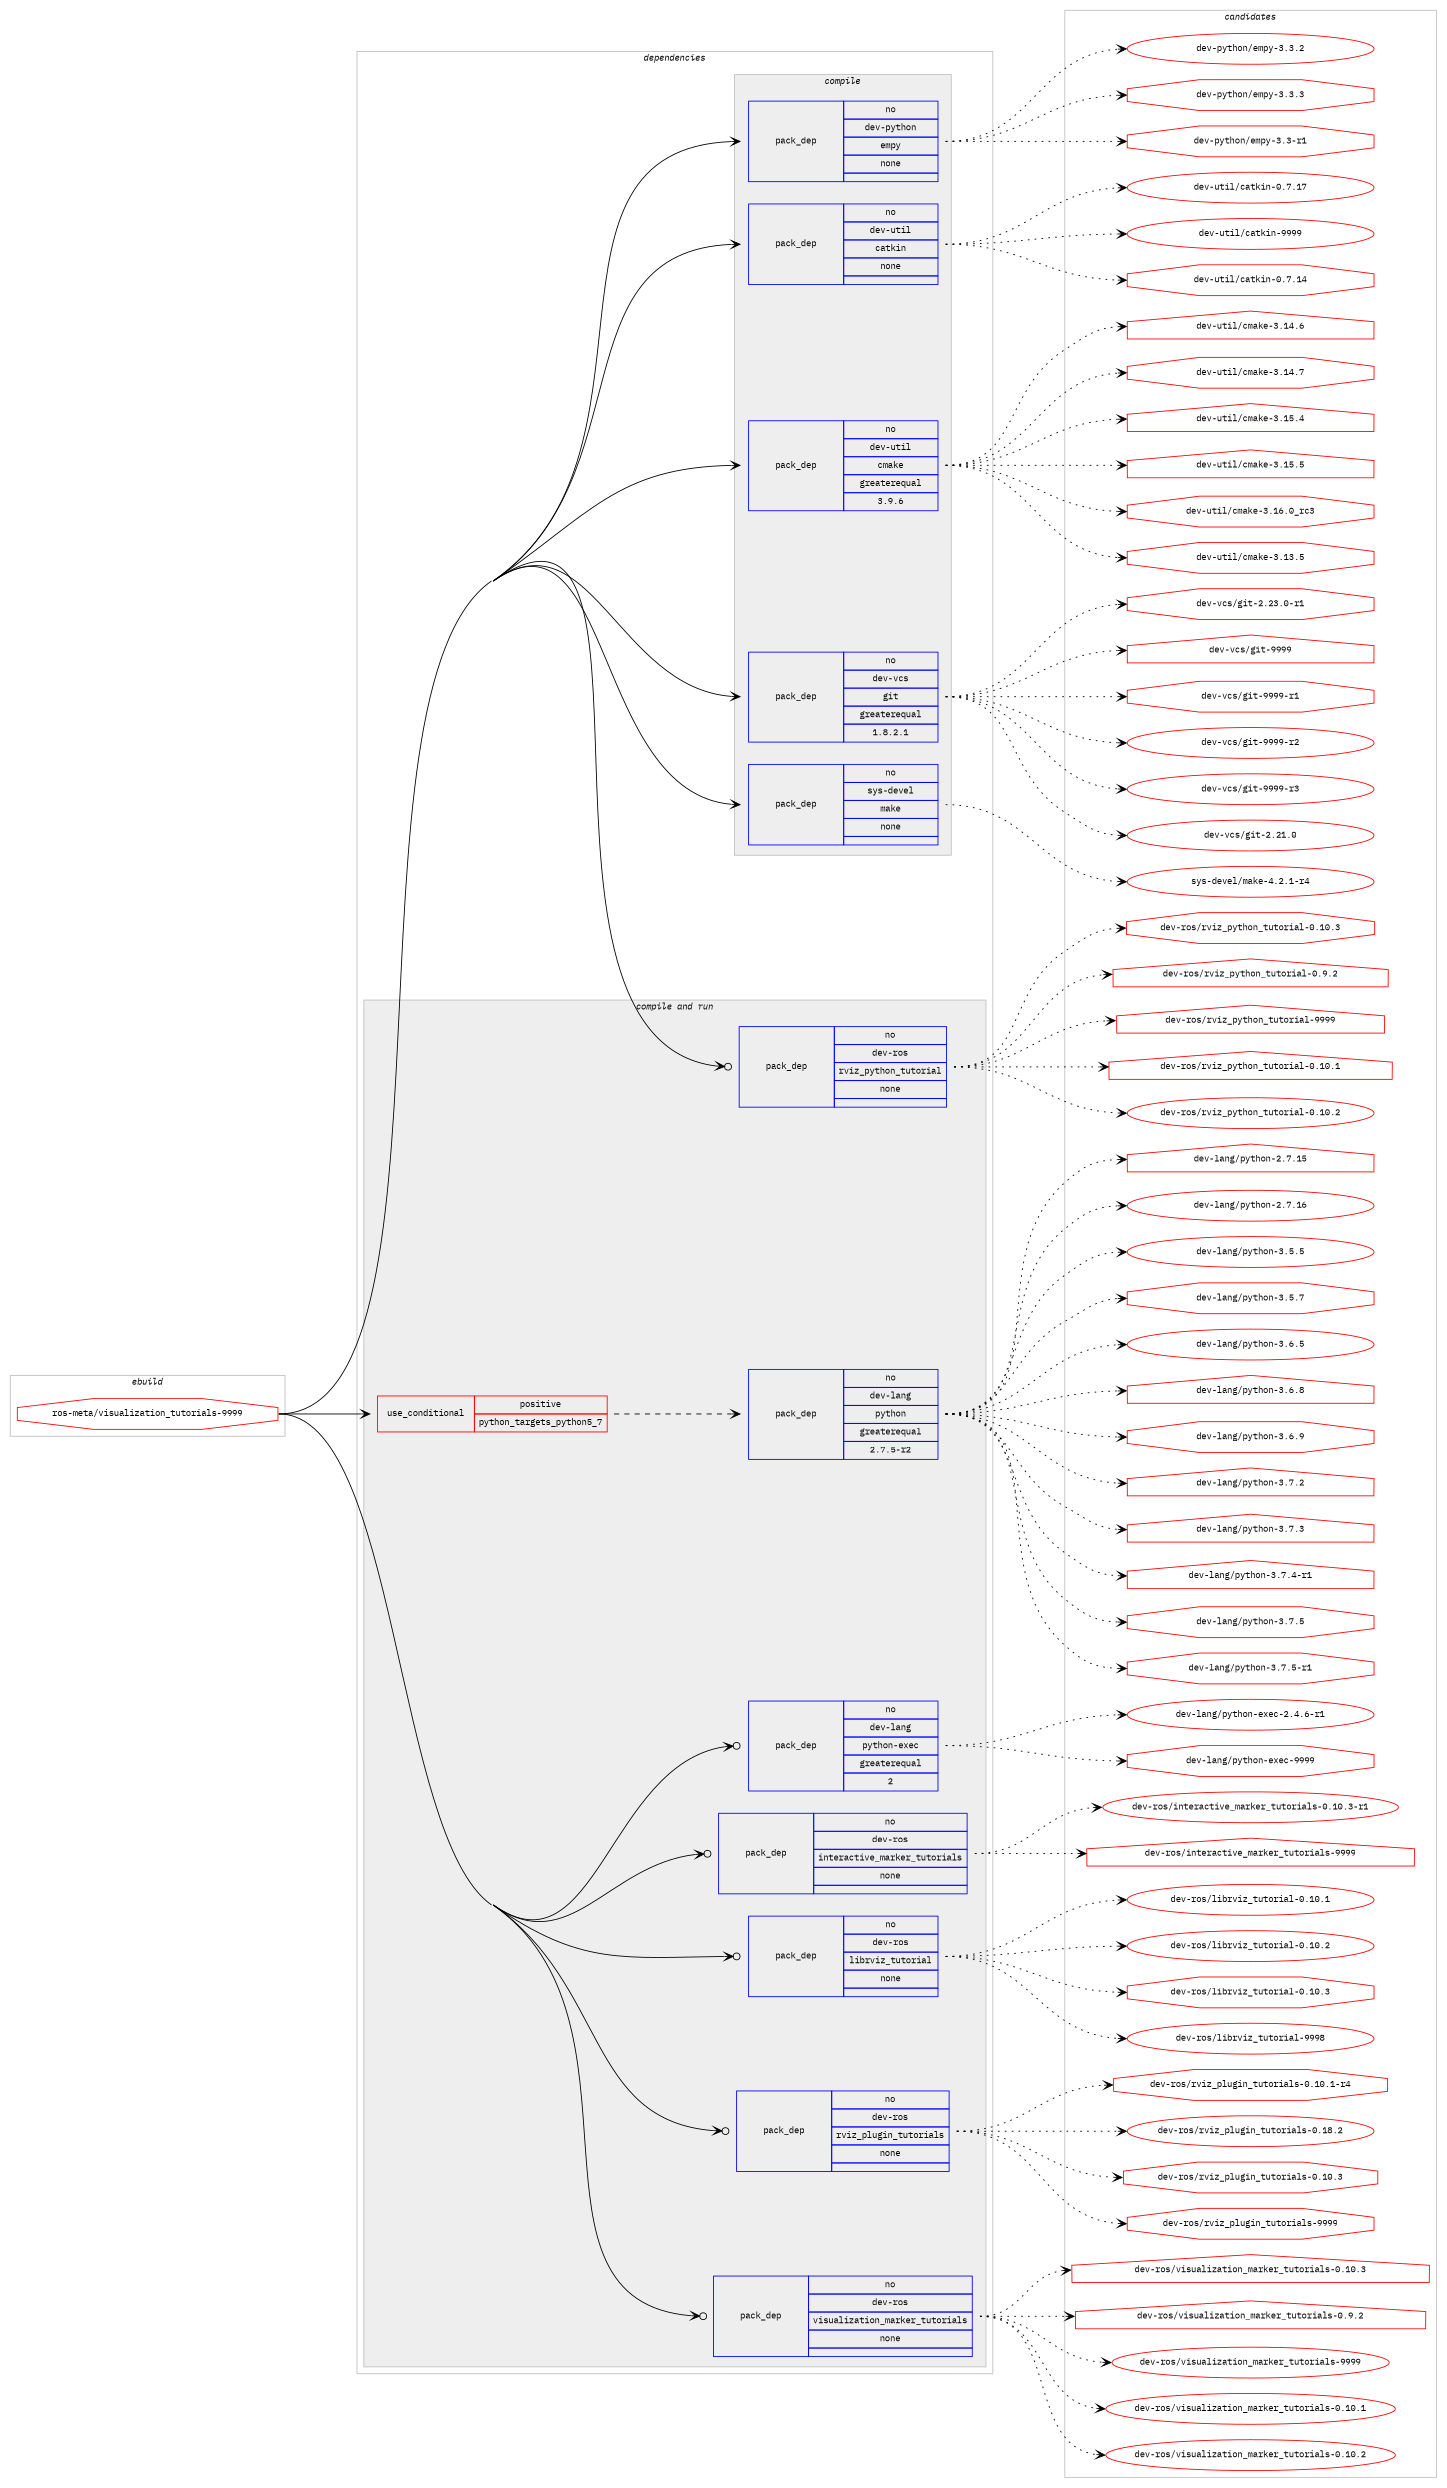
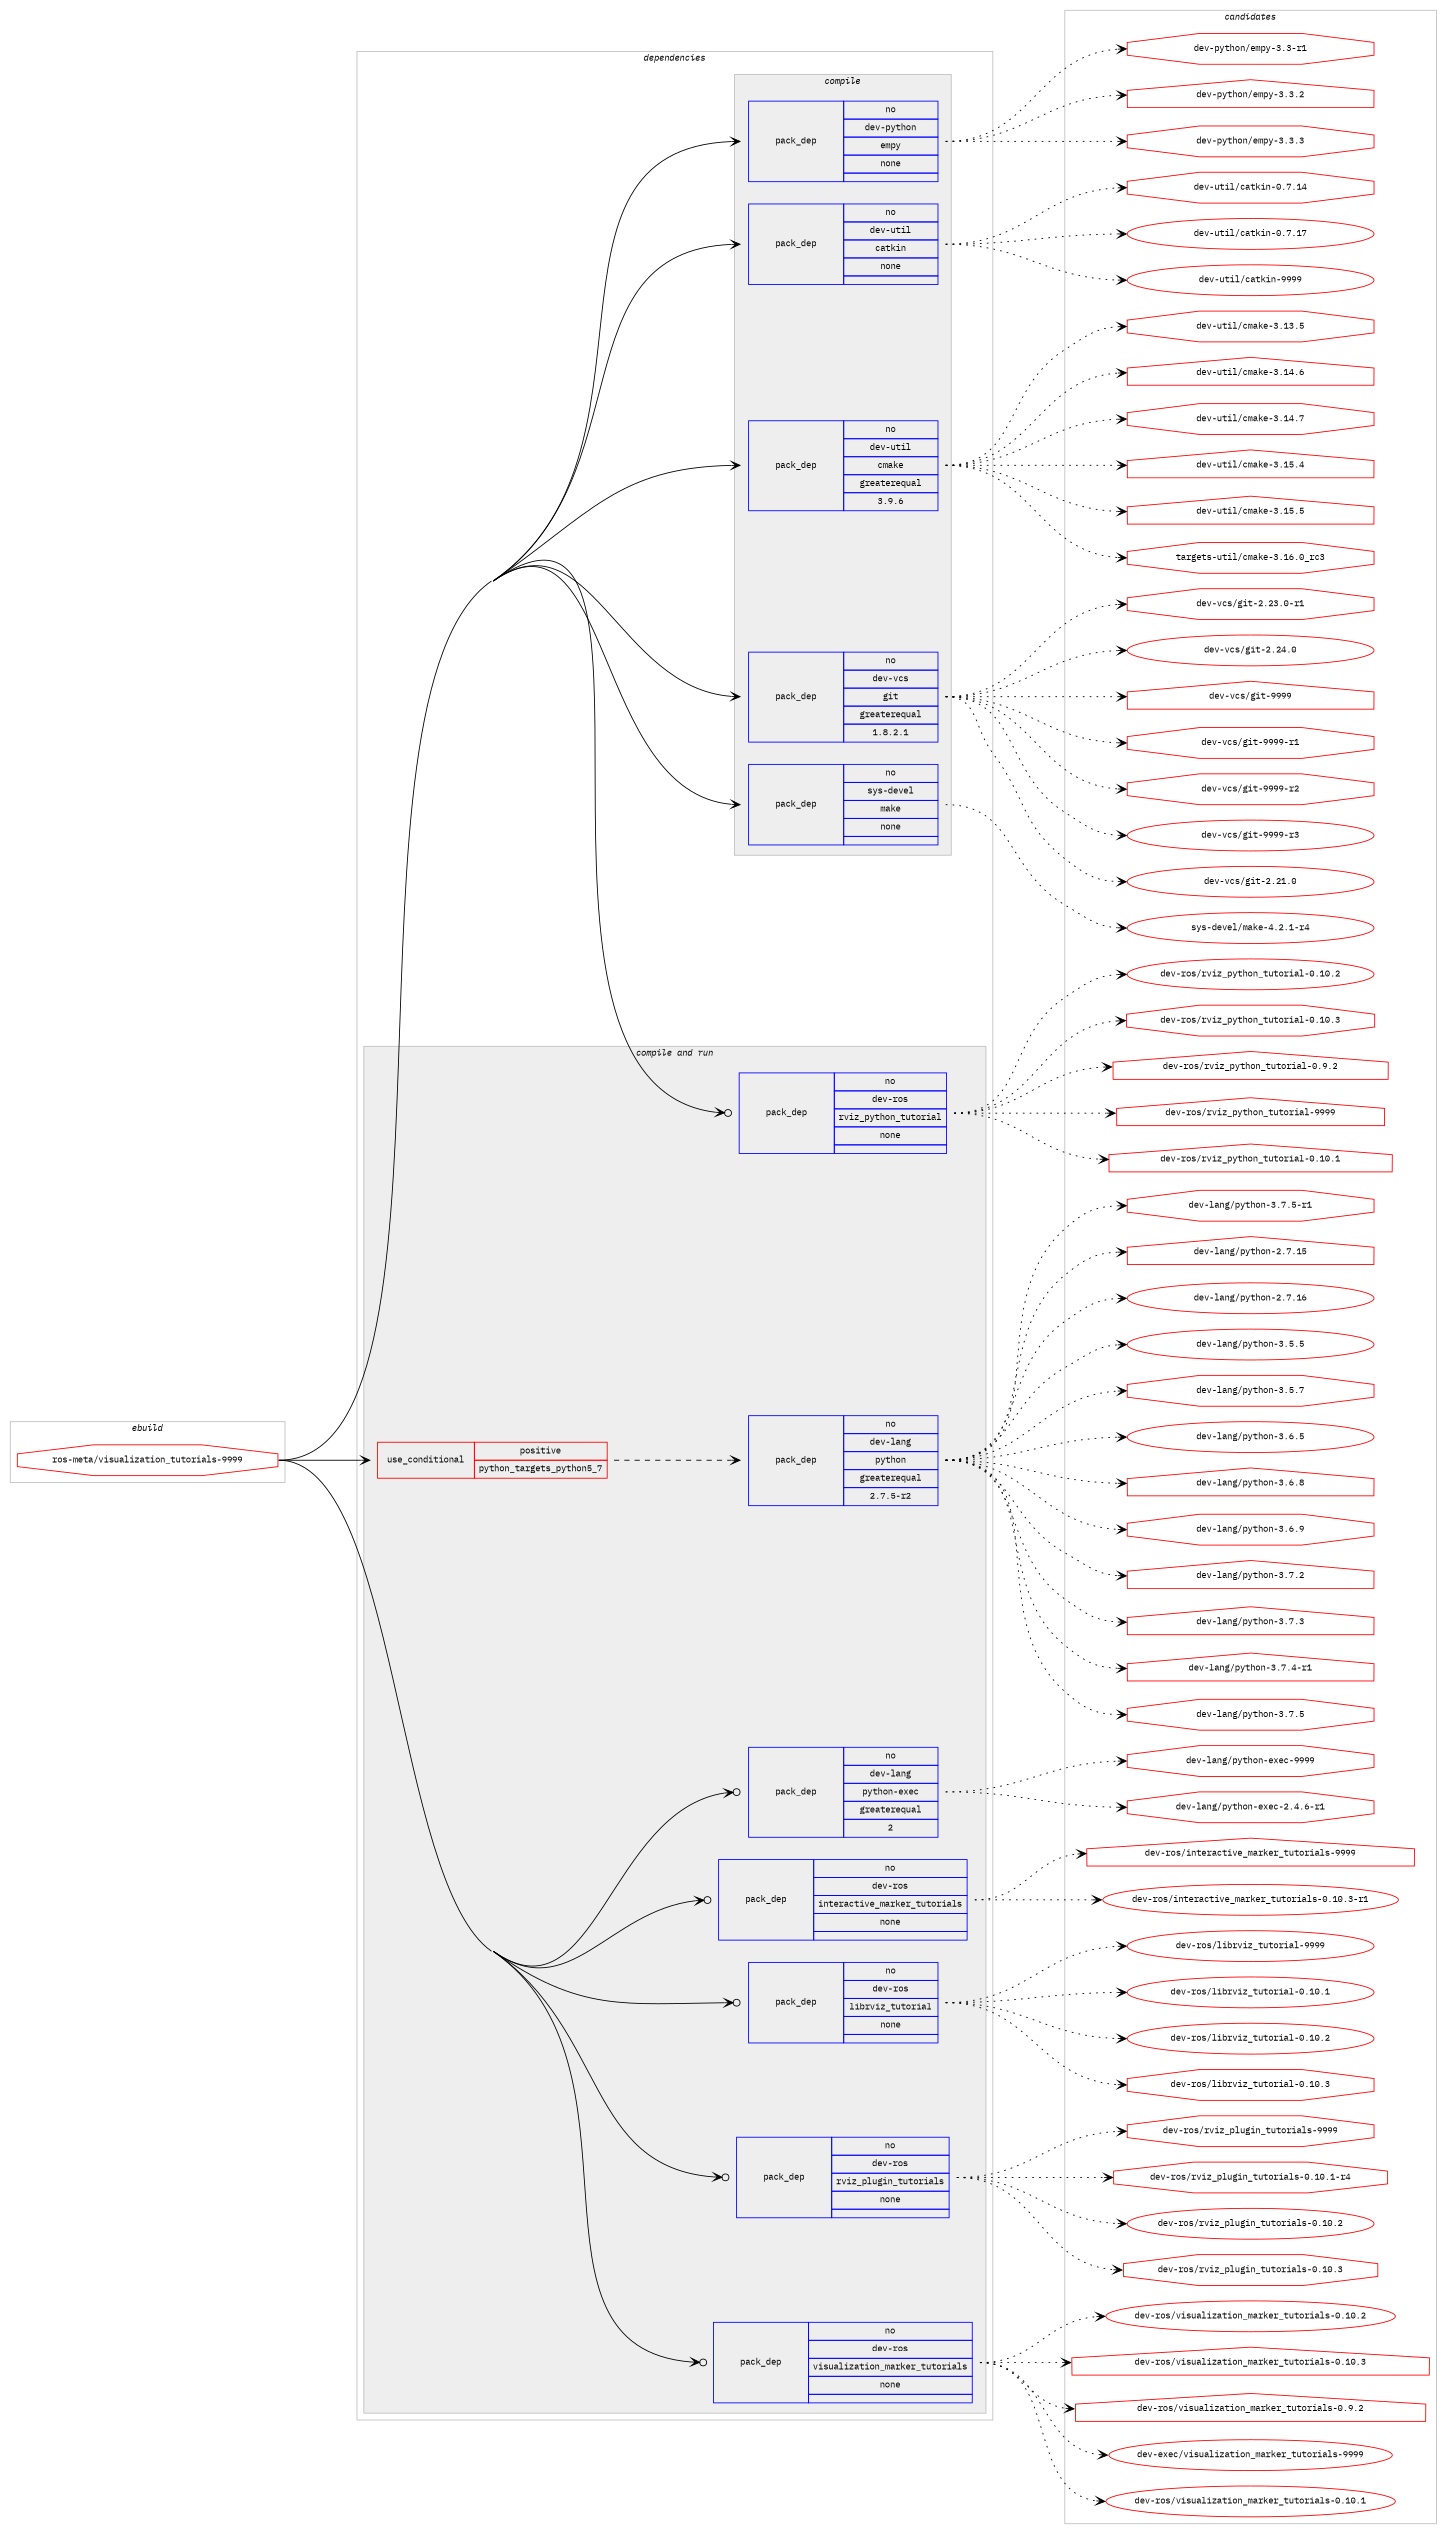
(1251, 49) -> (1251, 95)
(1251, 512) -> (1251, 558)
none -> (1251, 650)
(1251, 743) -> (1251, 789)
(1251, 1715) -> (1251, 1807)
(1251, 2039) -> (1251, 1946)
(1251, 2131) -> (1251, 2224)
(1251, 2363) -> (1251, 2455)
